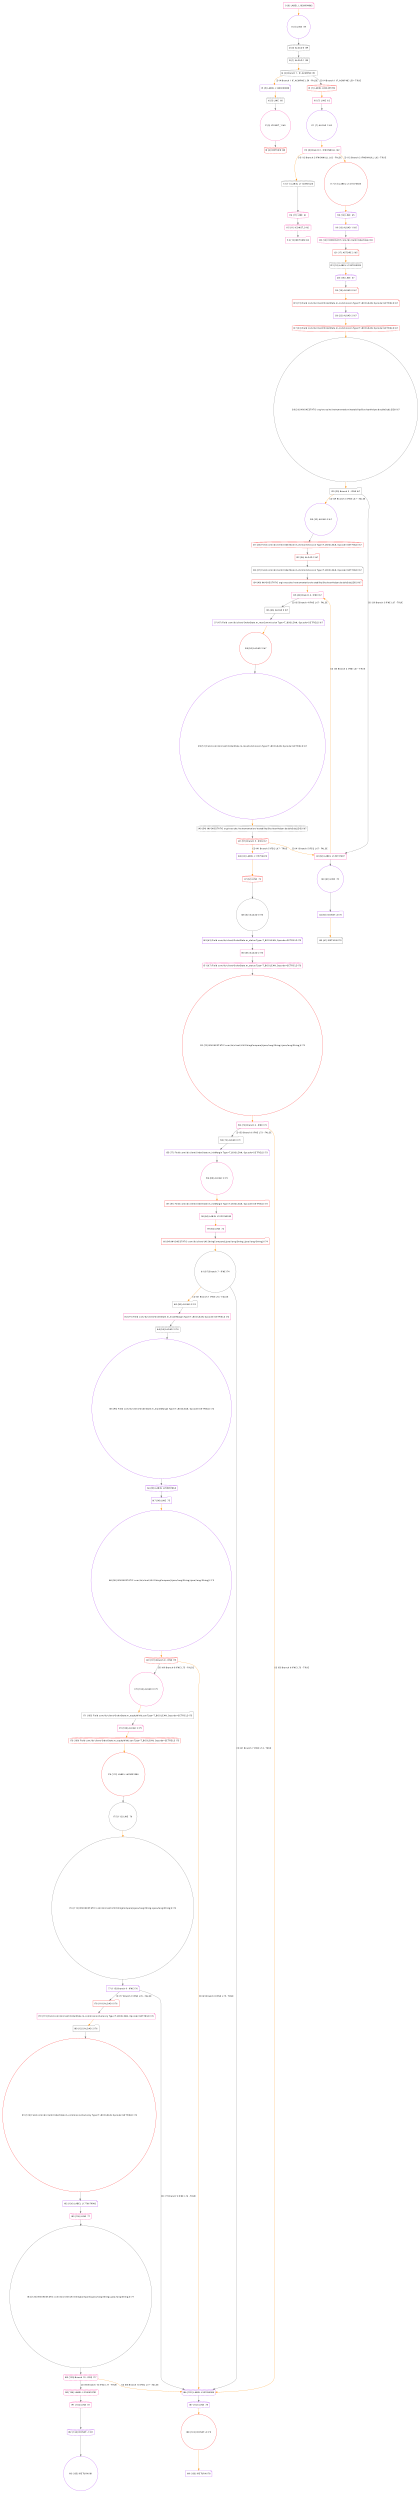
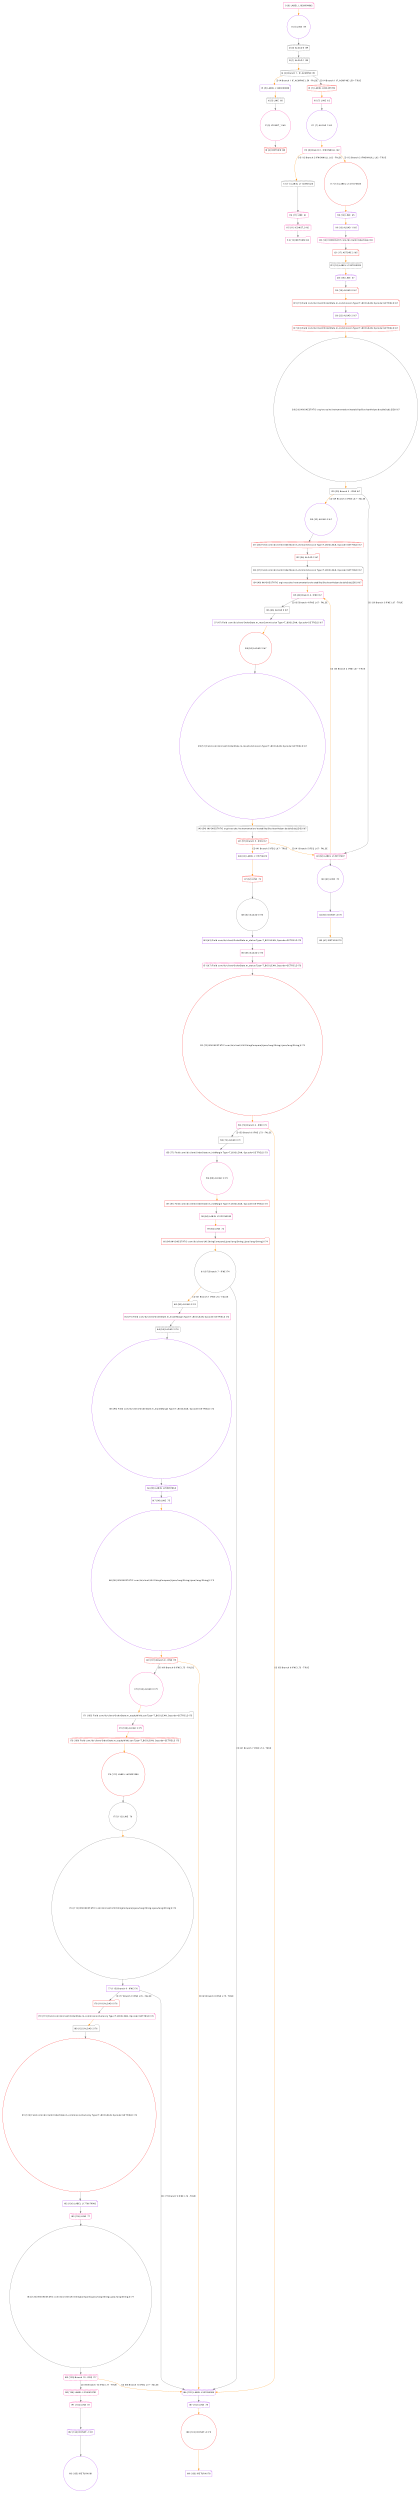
(330, 856) -> (330, 856)
